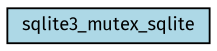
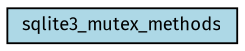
(108, 26) -> (122, 26)
